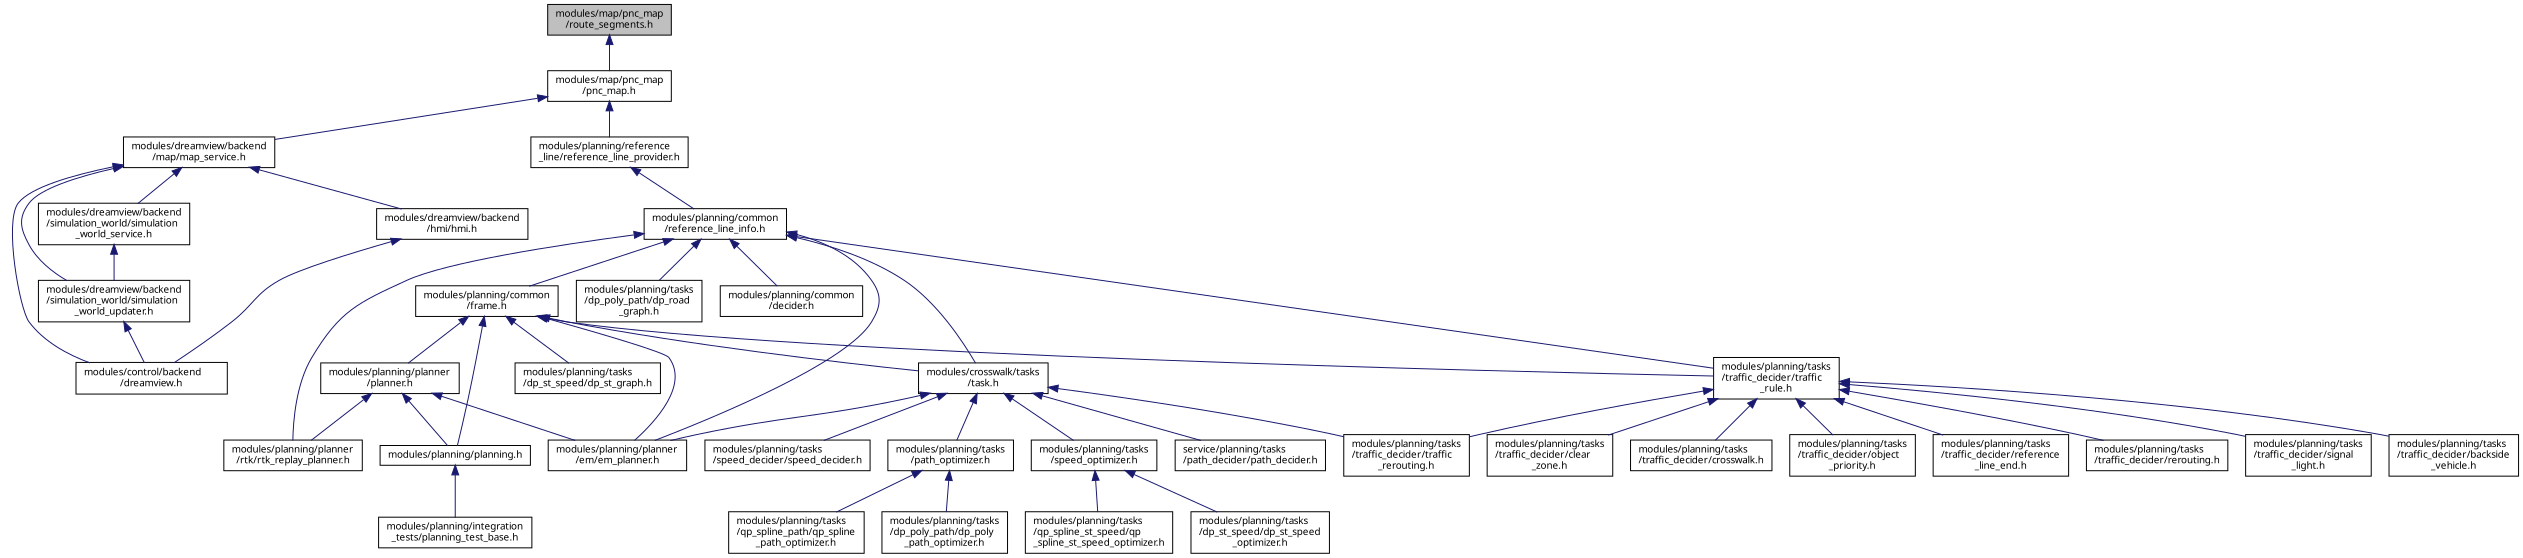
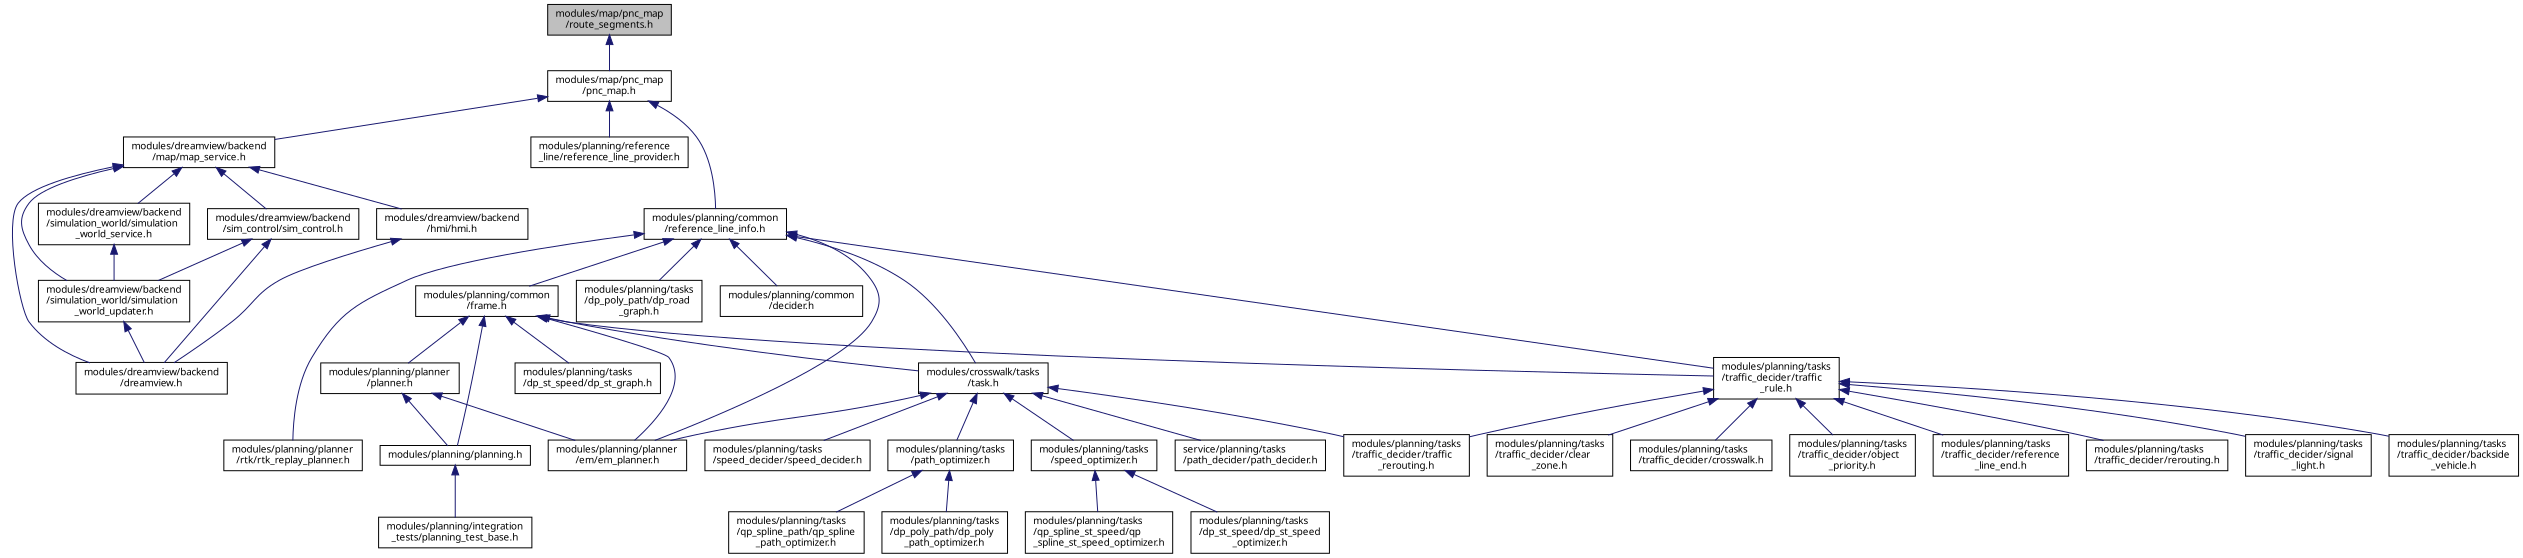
(667, 191) -> (703, 148)
none -> (283, 224)
(152, 378) -> (152, 378)
(337, 420) -> none
